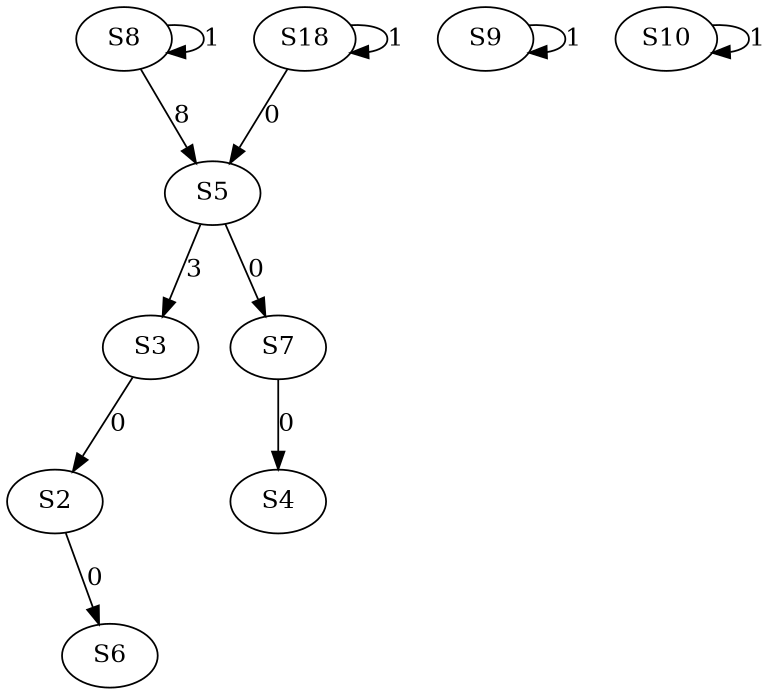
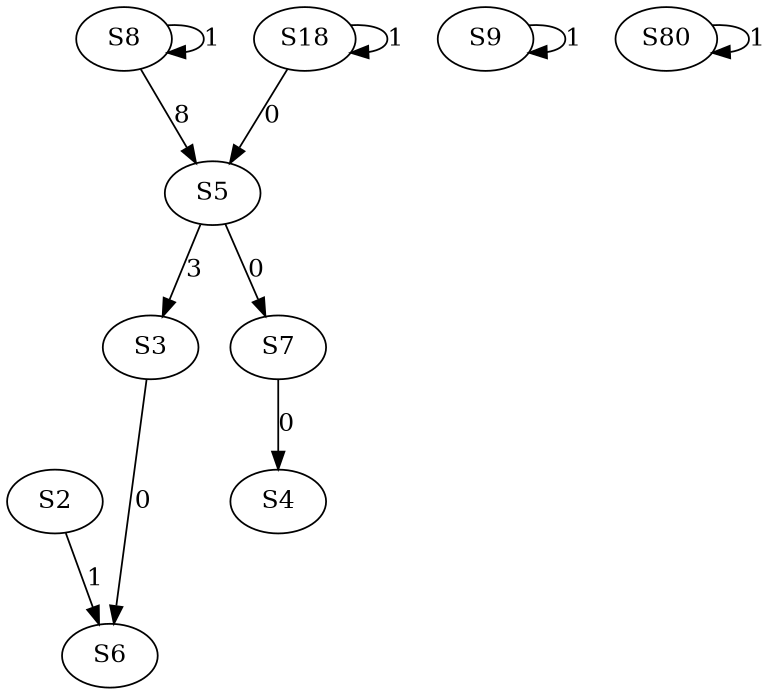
(666, 39) -> (666, 39)
(108, 417) -> (131, 493)
(96, 579) -> (96, 579)
